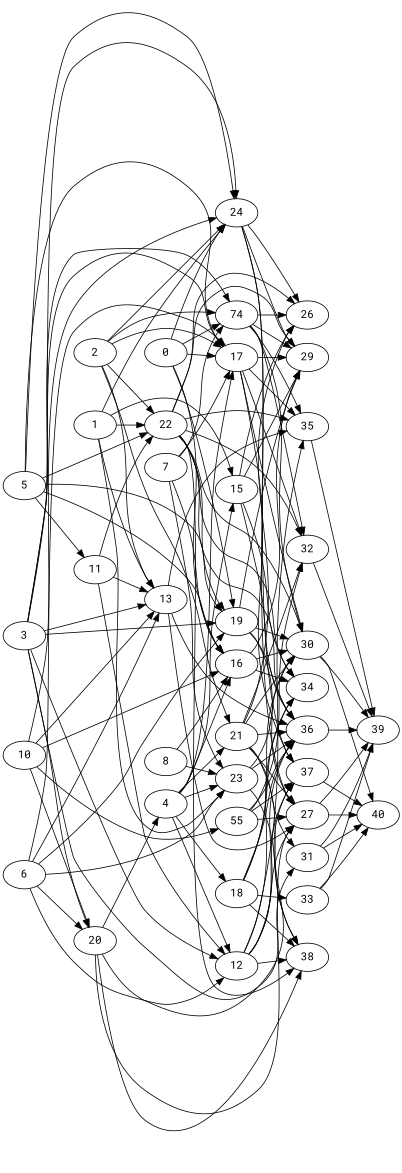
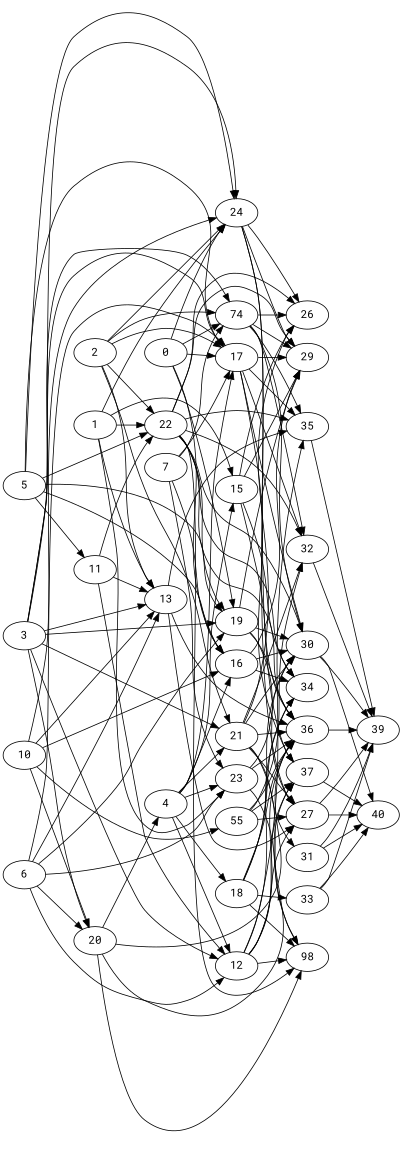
(166, 762) -> none
(119, 921) -> (131, 686)
(307, 957) -> (307, 957)
(254, 1093) -> (249, 922)
